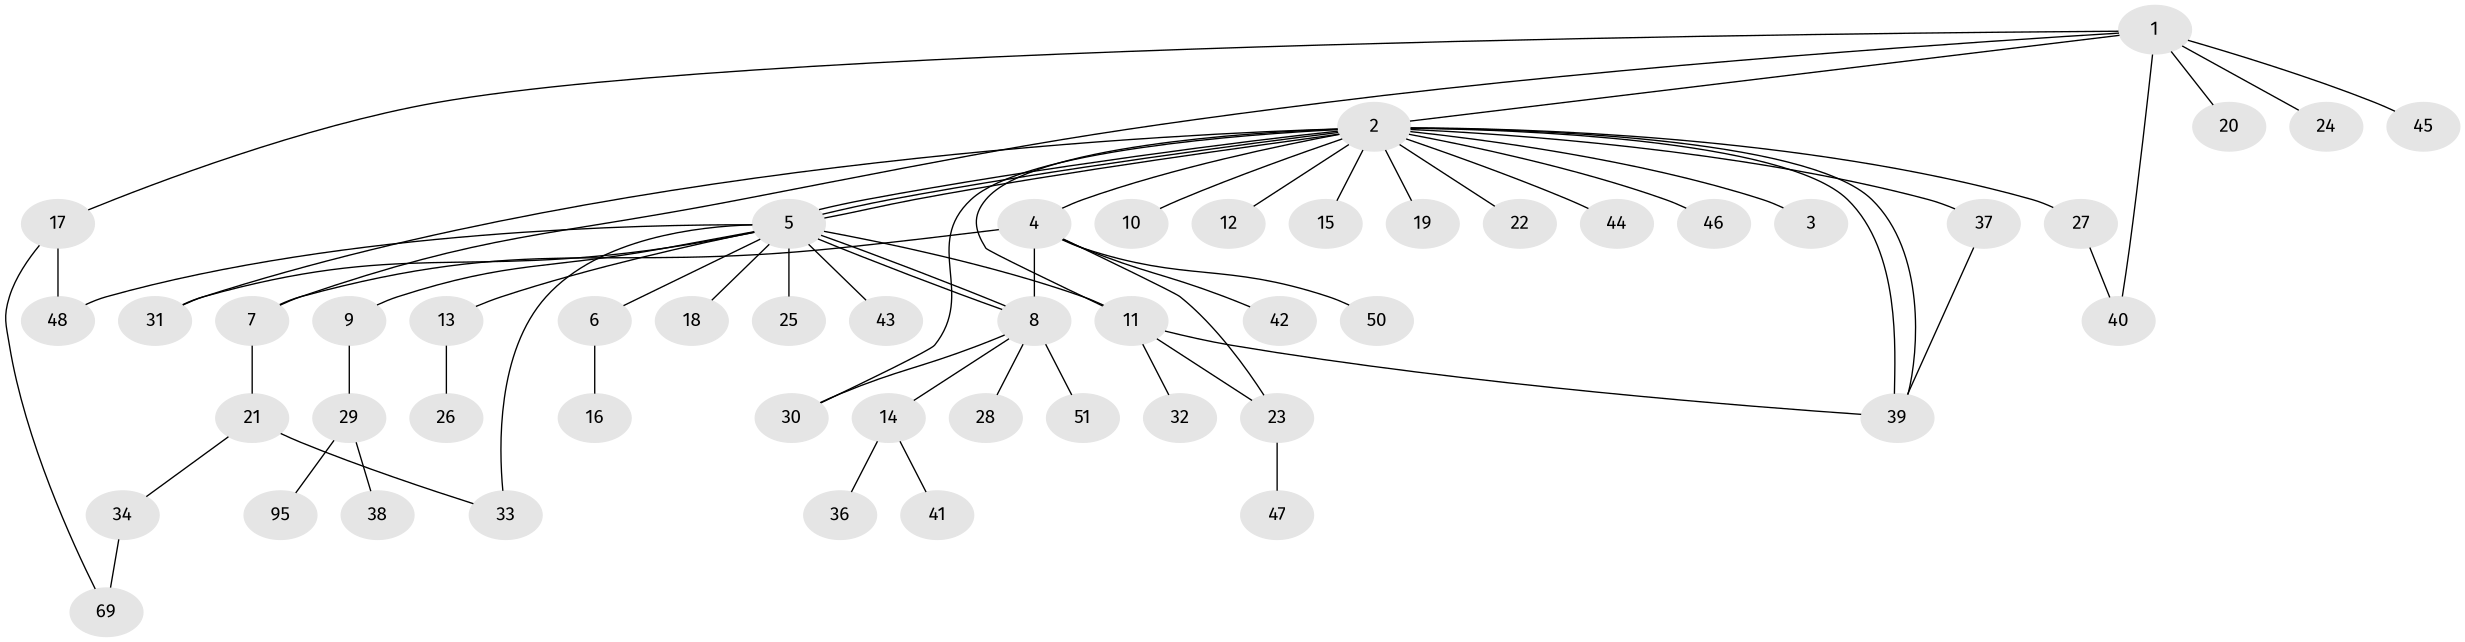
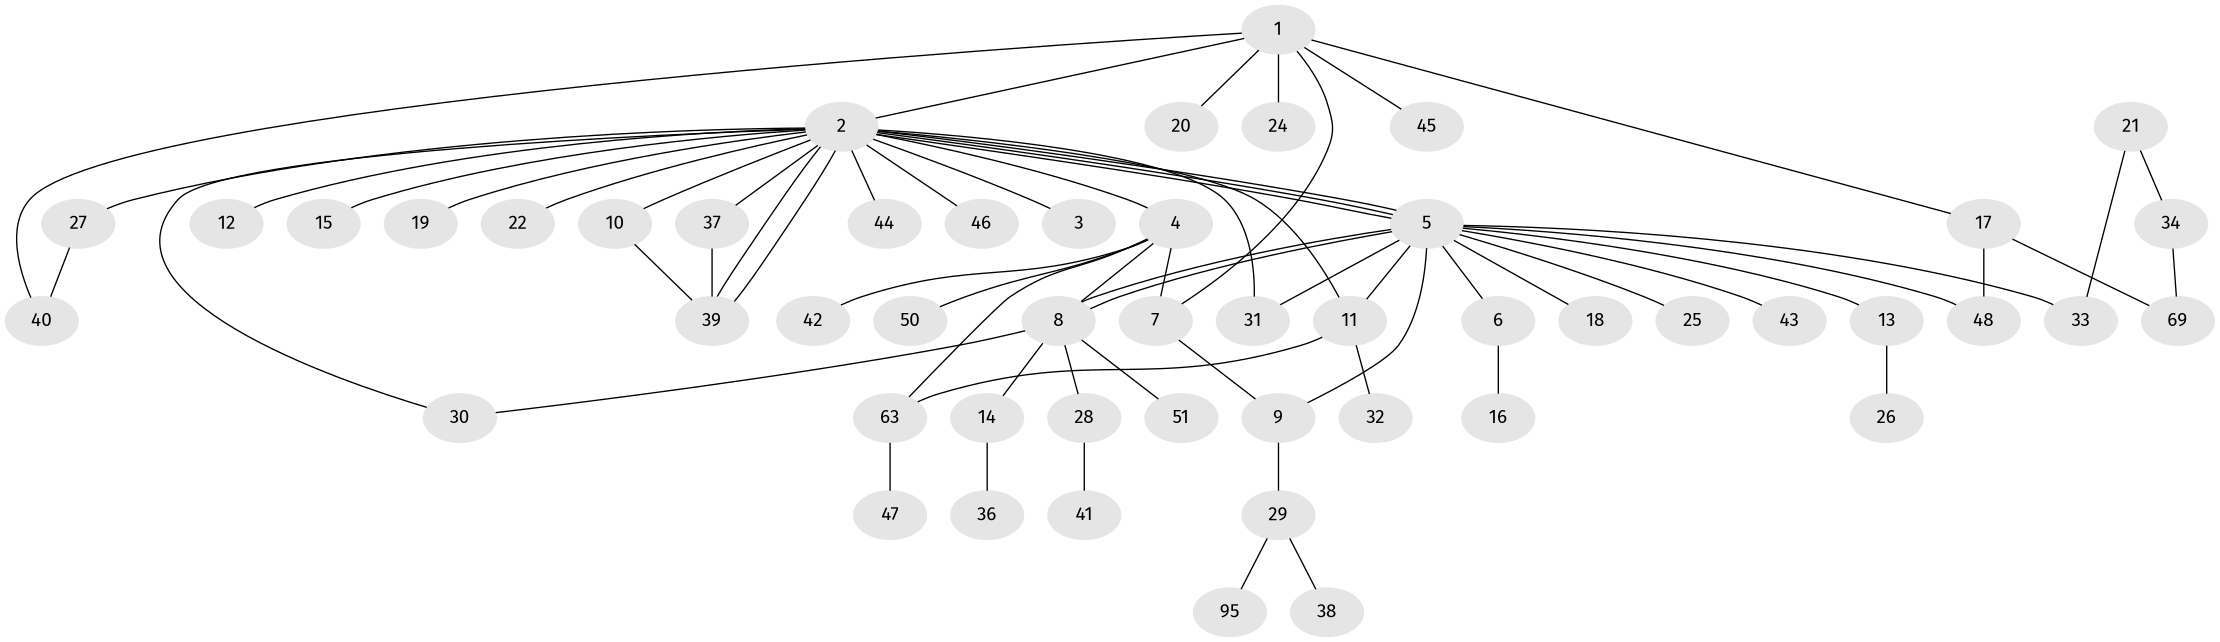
(252, 370) -> (1221, 373)
(1512, 383) -> (663, 272)
(1277, 418) -> (890, 418)
(913, 467) -> (1084, 467)
